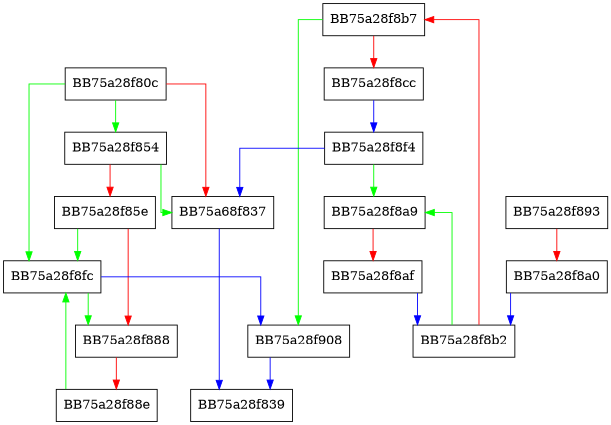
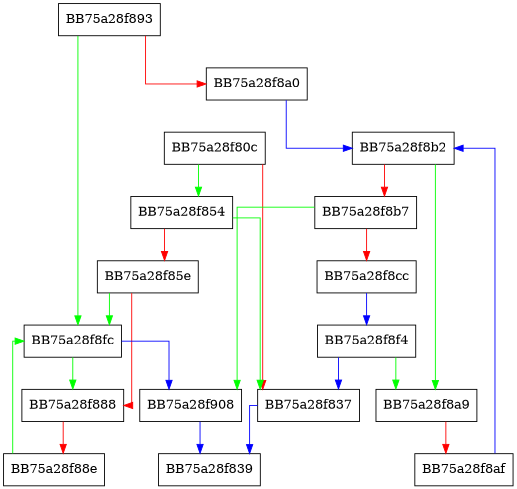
(29, 150) -> (78, 176)
(223, 213) -> (309, 405)
